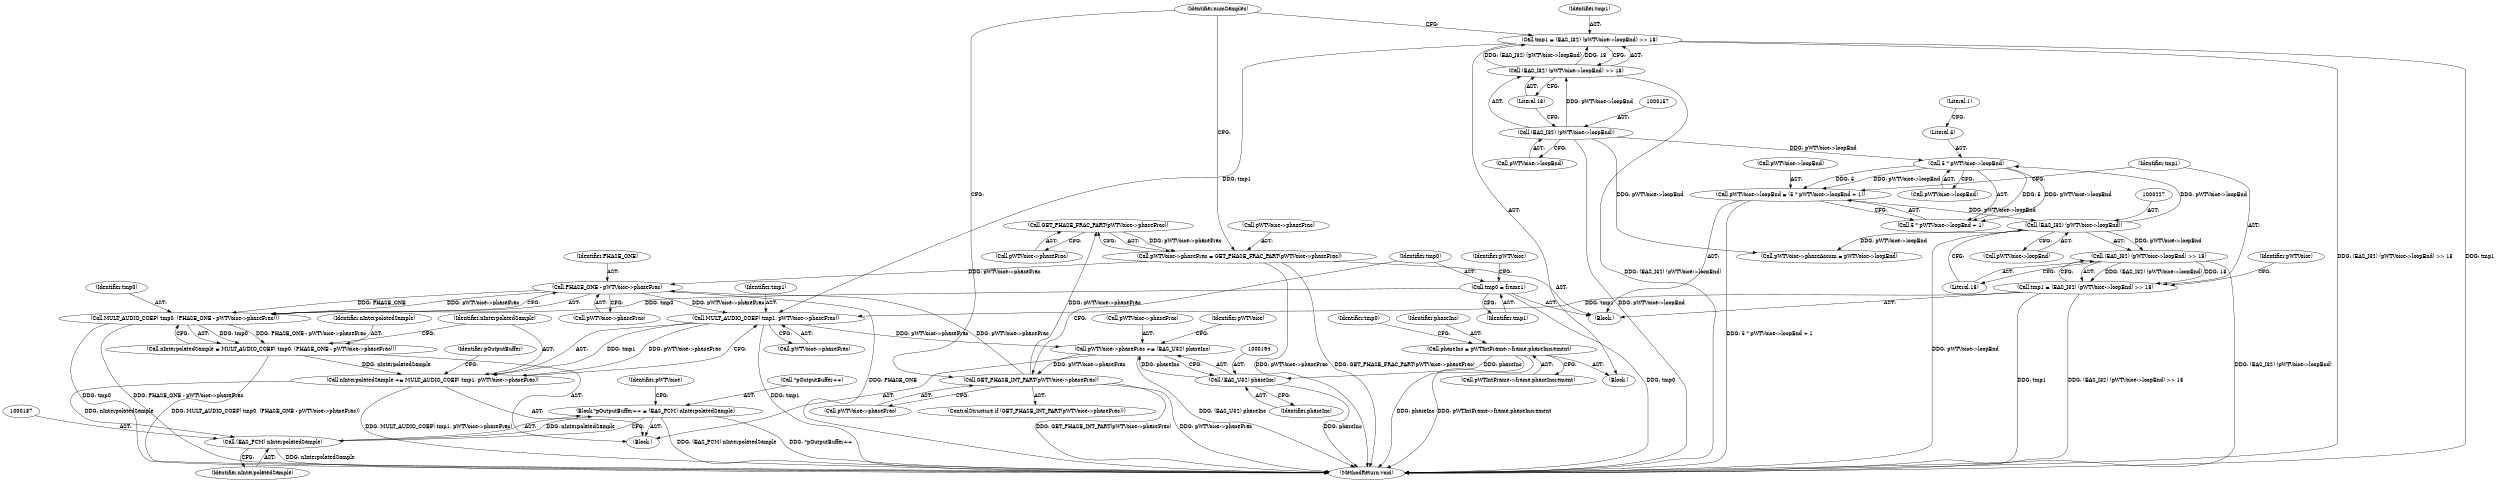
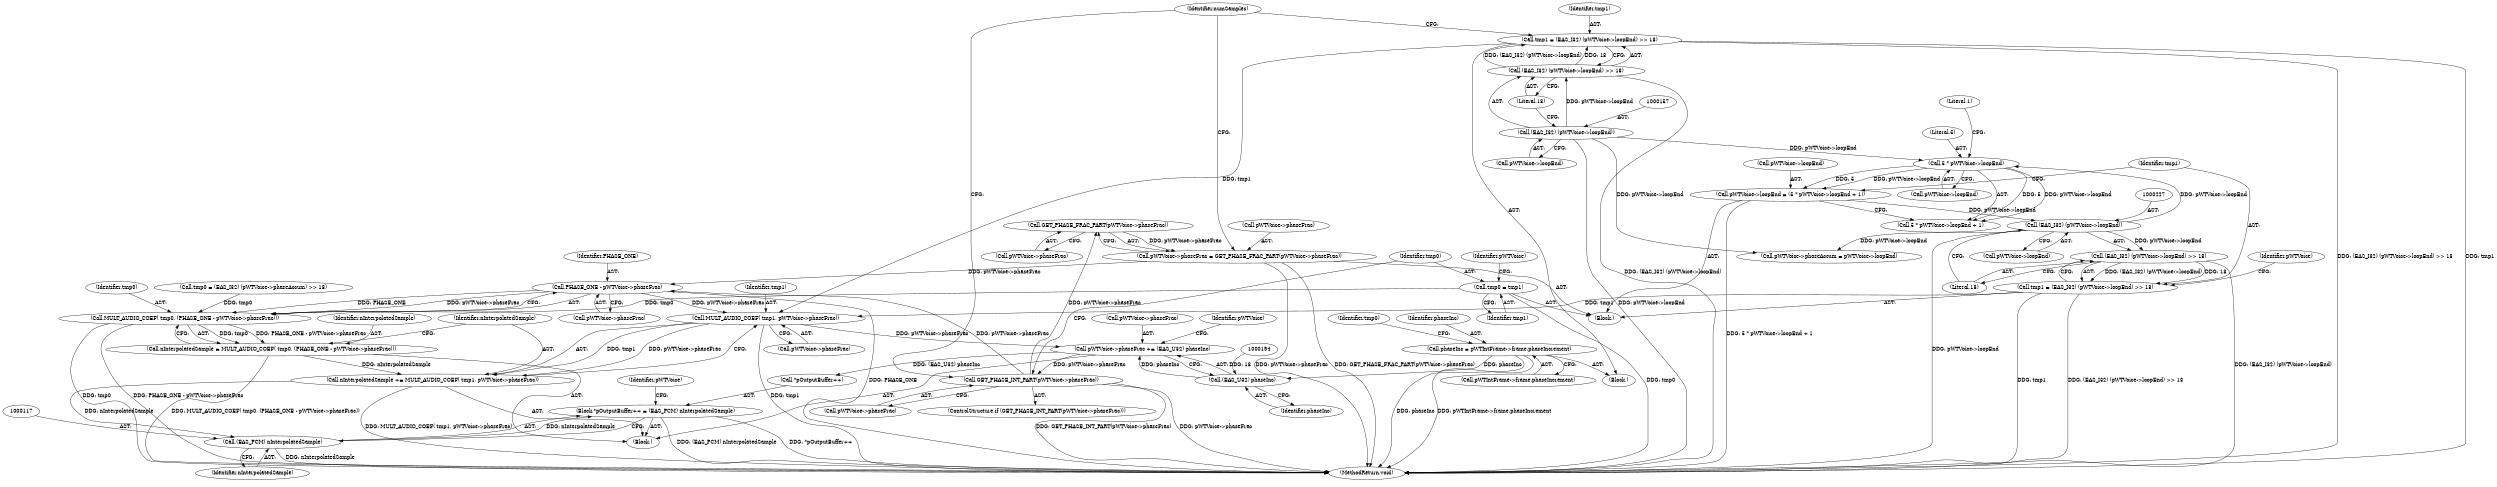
(1952, 116) -> (1972, 131)
(1890, 207) -> none
none -> (254, 288)
(1499, 288) -> (1499, 288)
(490, 350) -> none
(1240, 365) -> (1240, 365)
(21, 411) -> (21, 411)
(1348, 415) -> none
(1233, 422) -> (948, 359)
